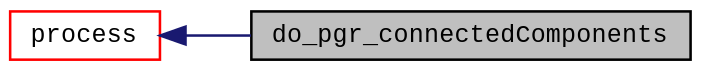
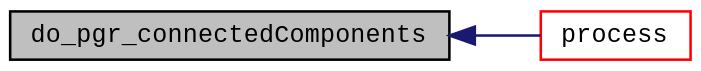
(218, 36) -> (508, 36)
